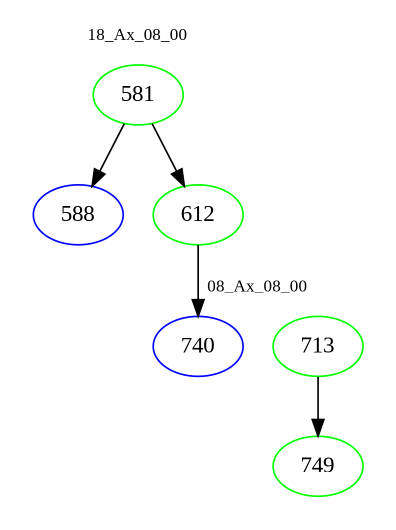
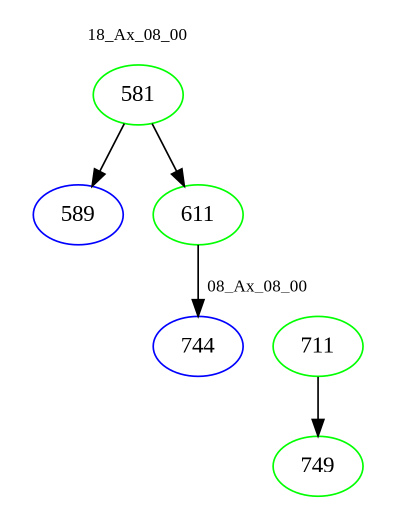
(78, 215) -> (78, 215)
(198, 215) -> (198, 215)
(198, 346) -> (198, 346)
(318, 346) -> (318, 346)
